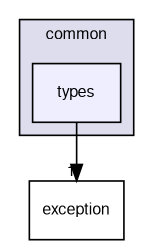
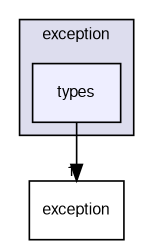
(77, 35) -> (77, 35)
